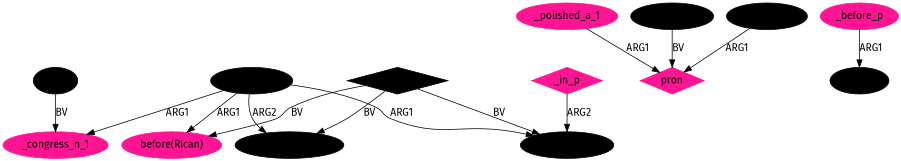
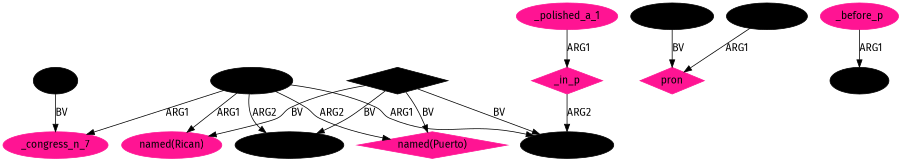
(620, 49) -> (567, 45)
(56, 145) -> (56, 145)
(172, 145) -> (172, 145)
none -> (432, 145)
